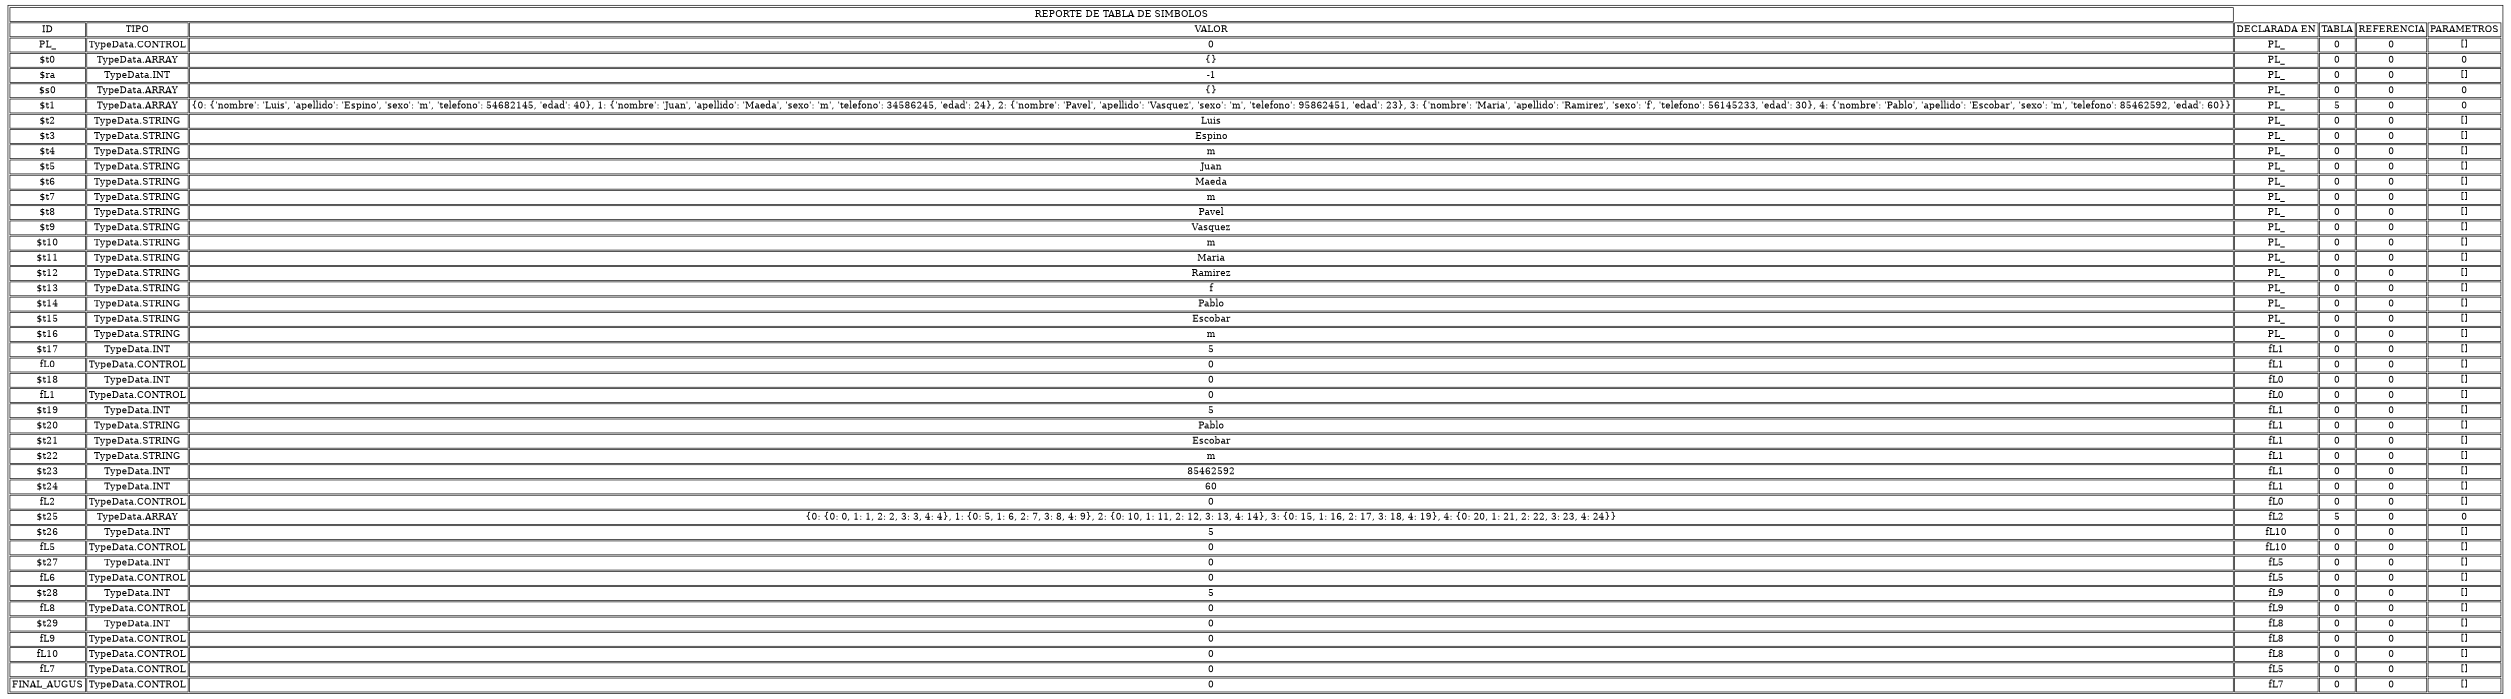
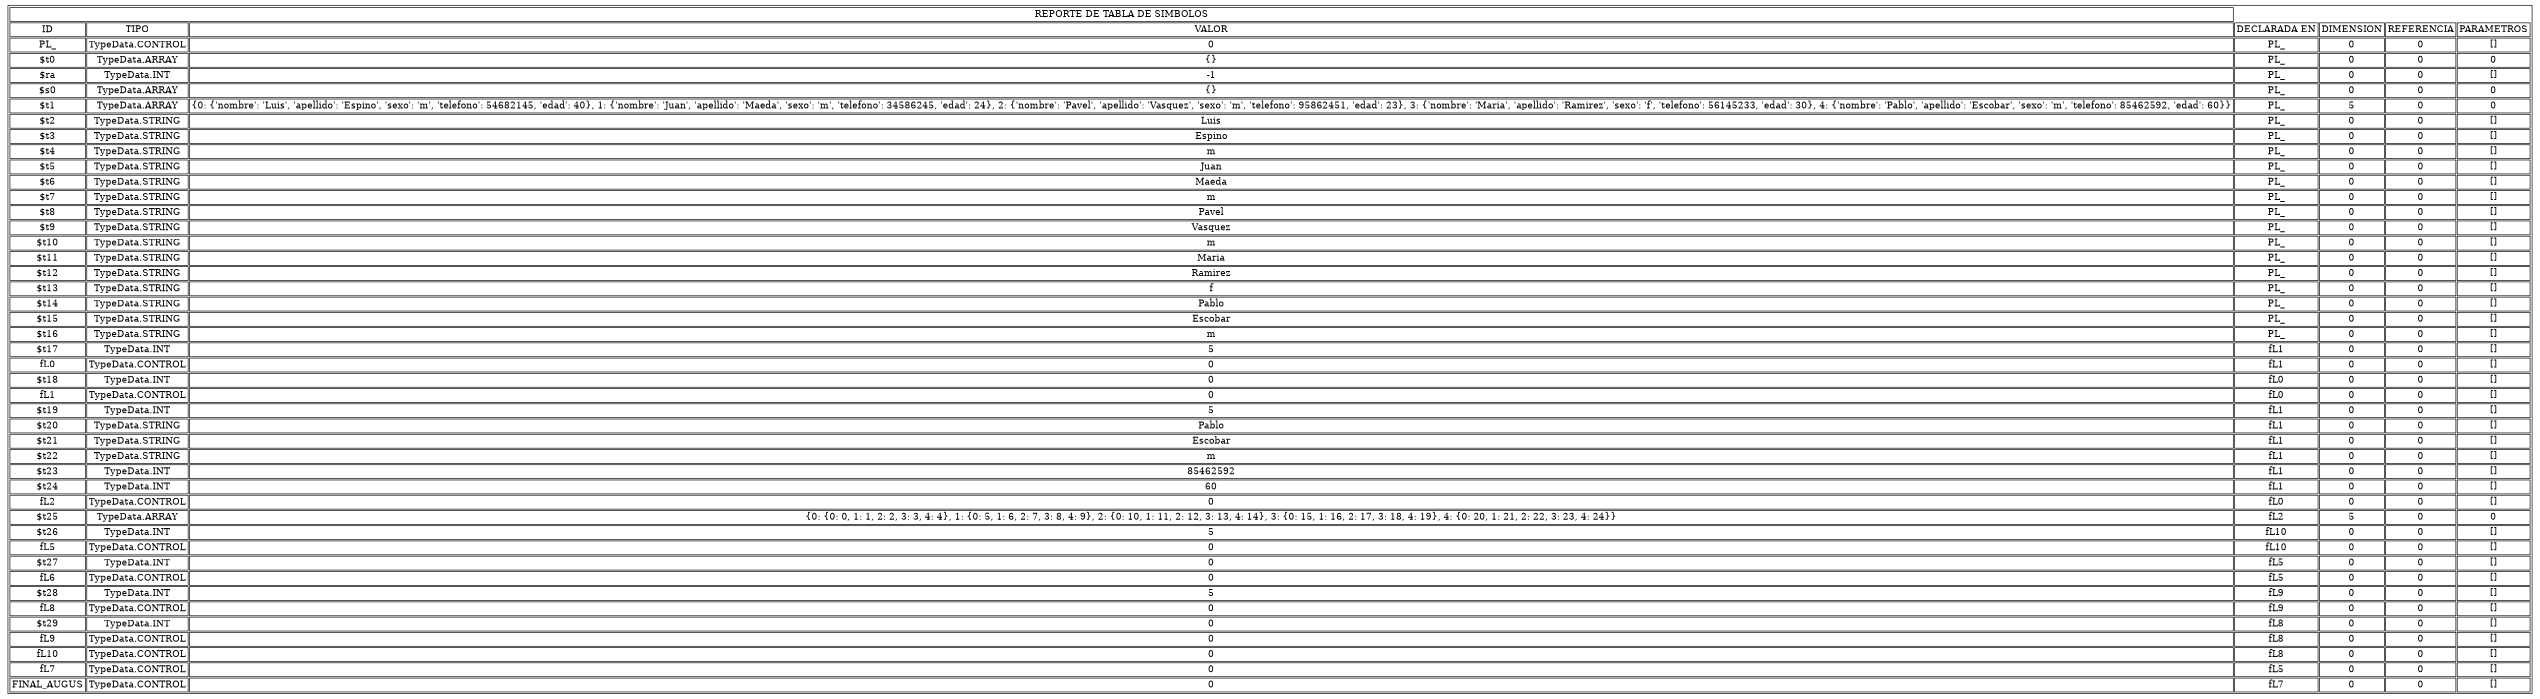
(2337, 29) -> (2352, 29)
